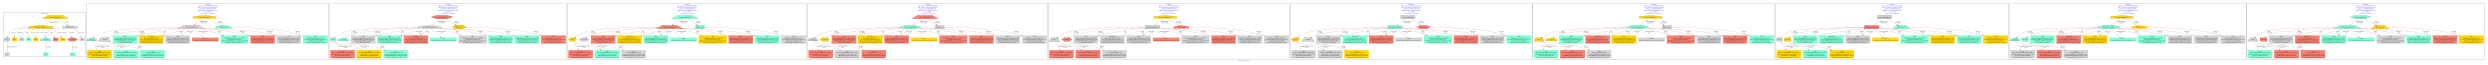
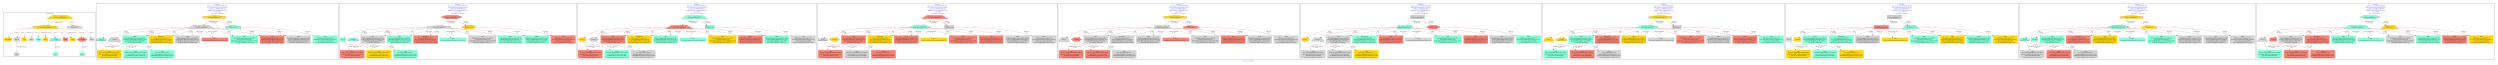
none -> (8, 39)
